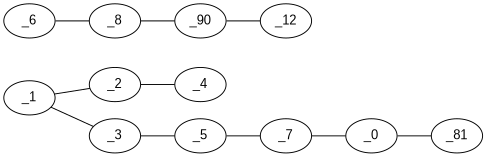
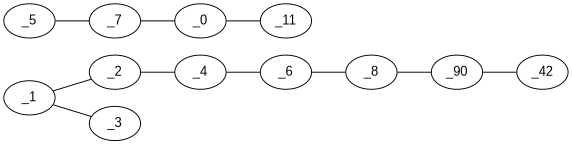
(286, 21) -> (542, 72)
none -> (243, 72)
(158, 136) -> none
(457, 136) -> (286, 21)
